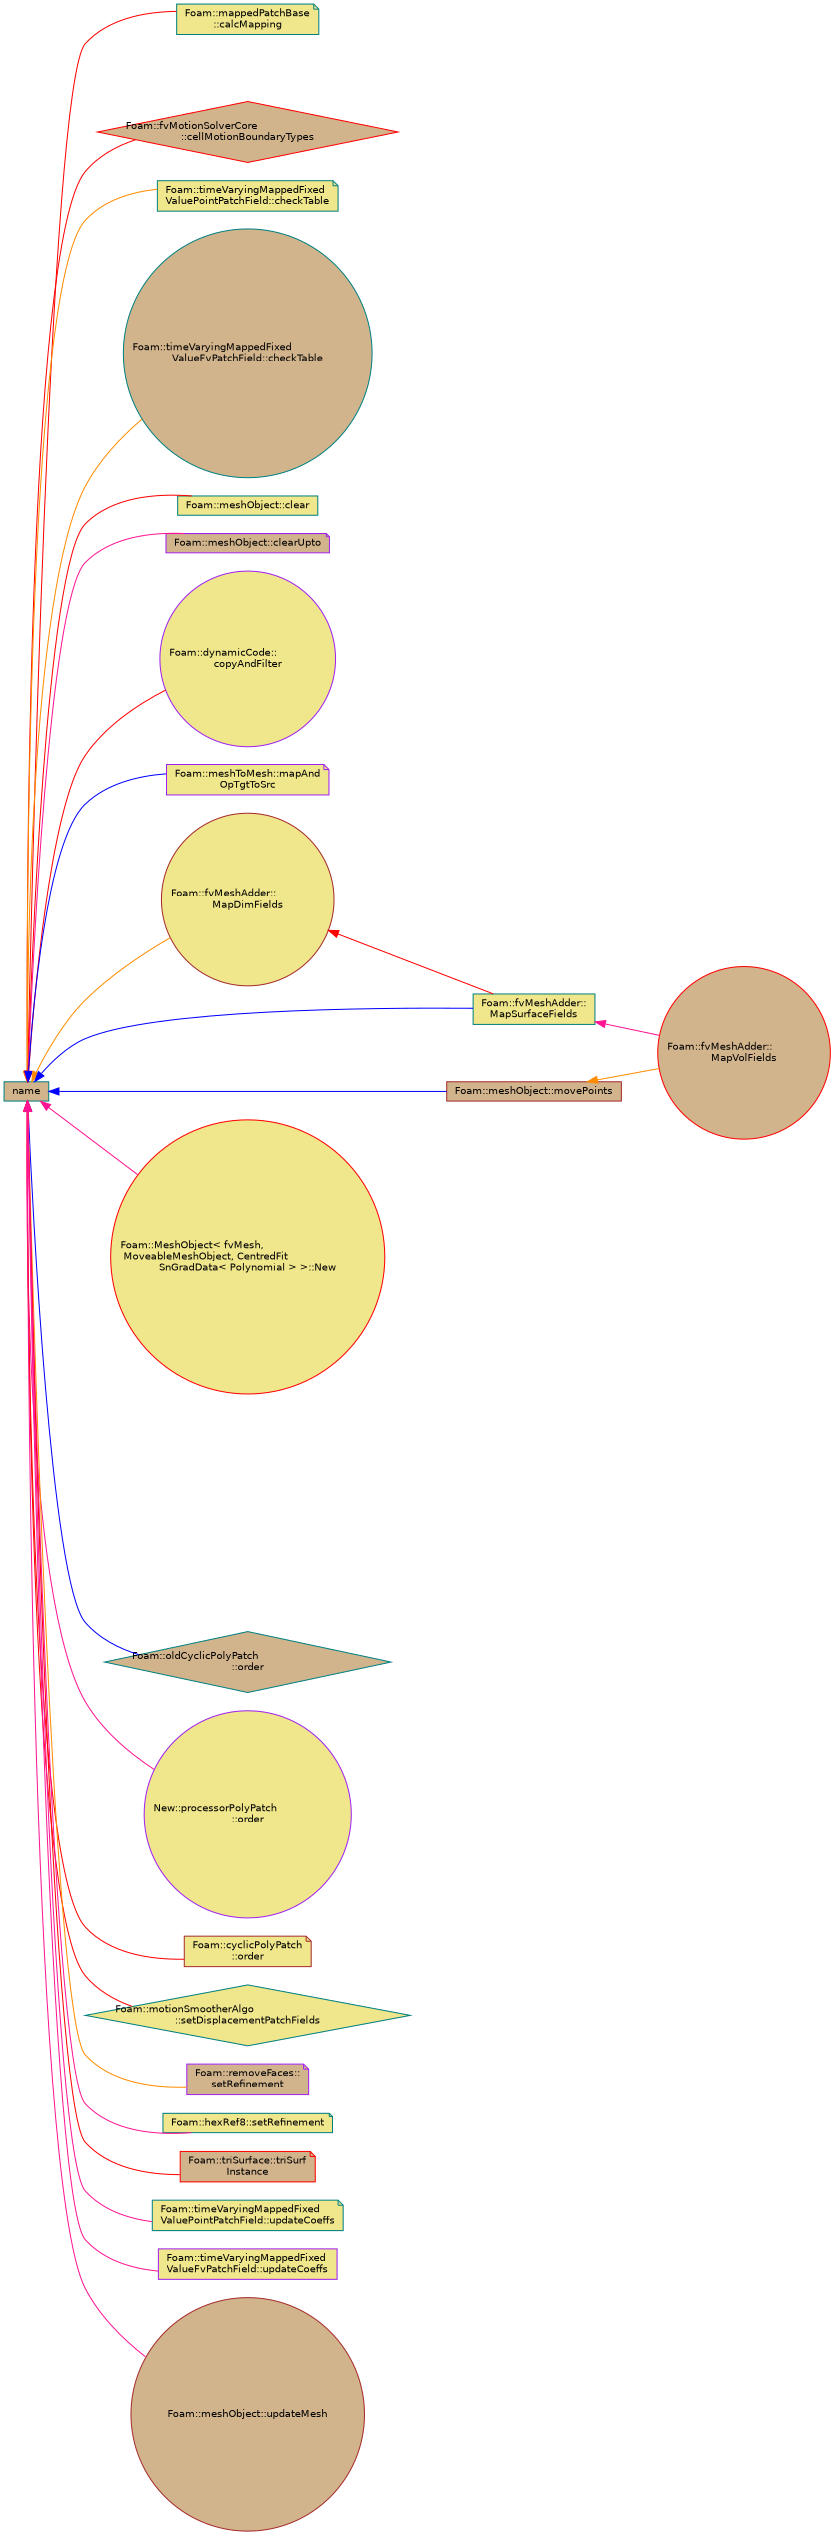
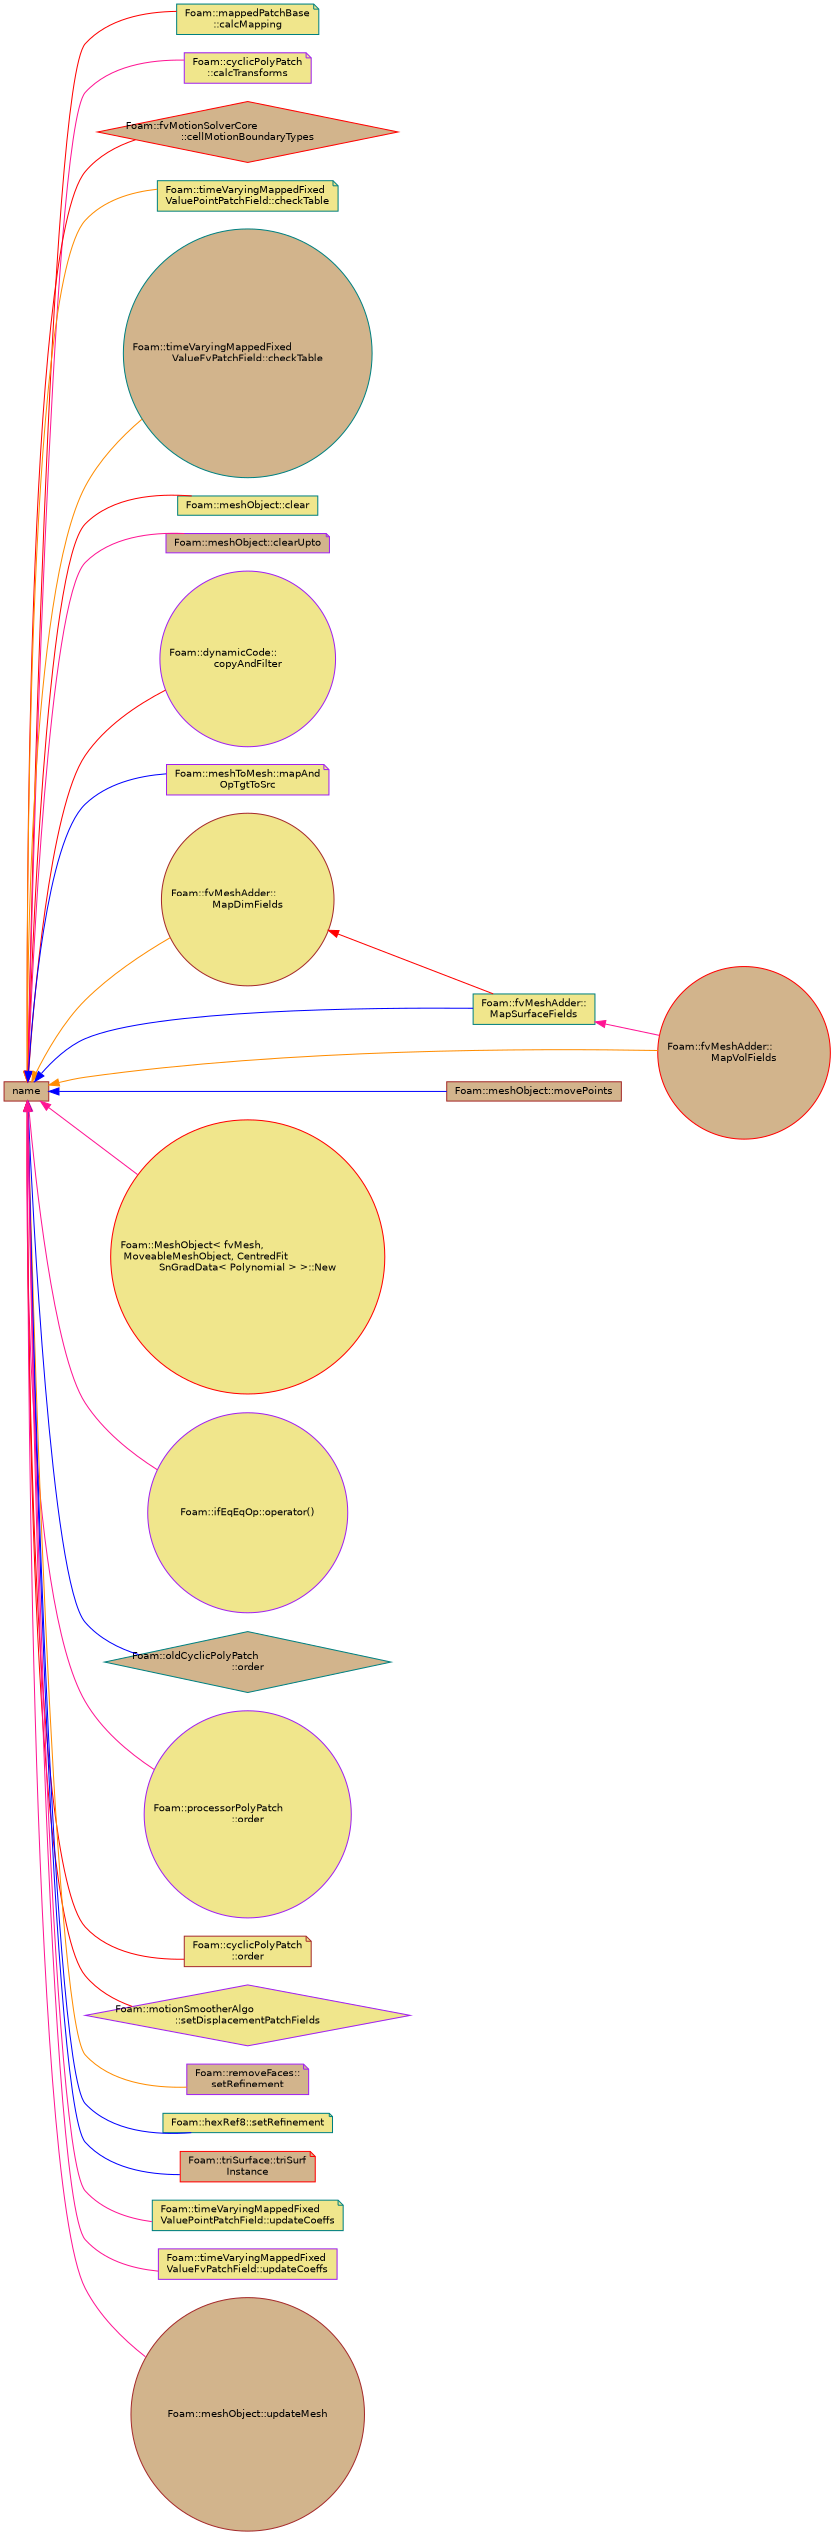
none -> (248, 68)
(628, 1074) -> (358, 1054)
(26, 1091) -> (26, 1091)
none -> (248, 1513)
(45, 1666) -> (45, 1666)
(45, 1679) -> (45, 1679)
(248, 1814) -> (248, 1814)
(248, 2015) -> (248, 2015)
